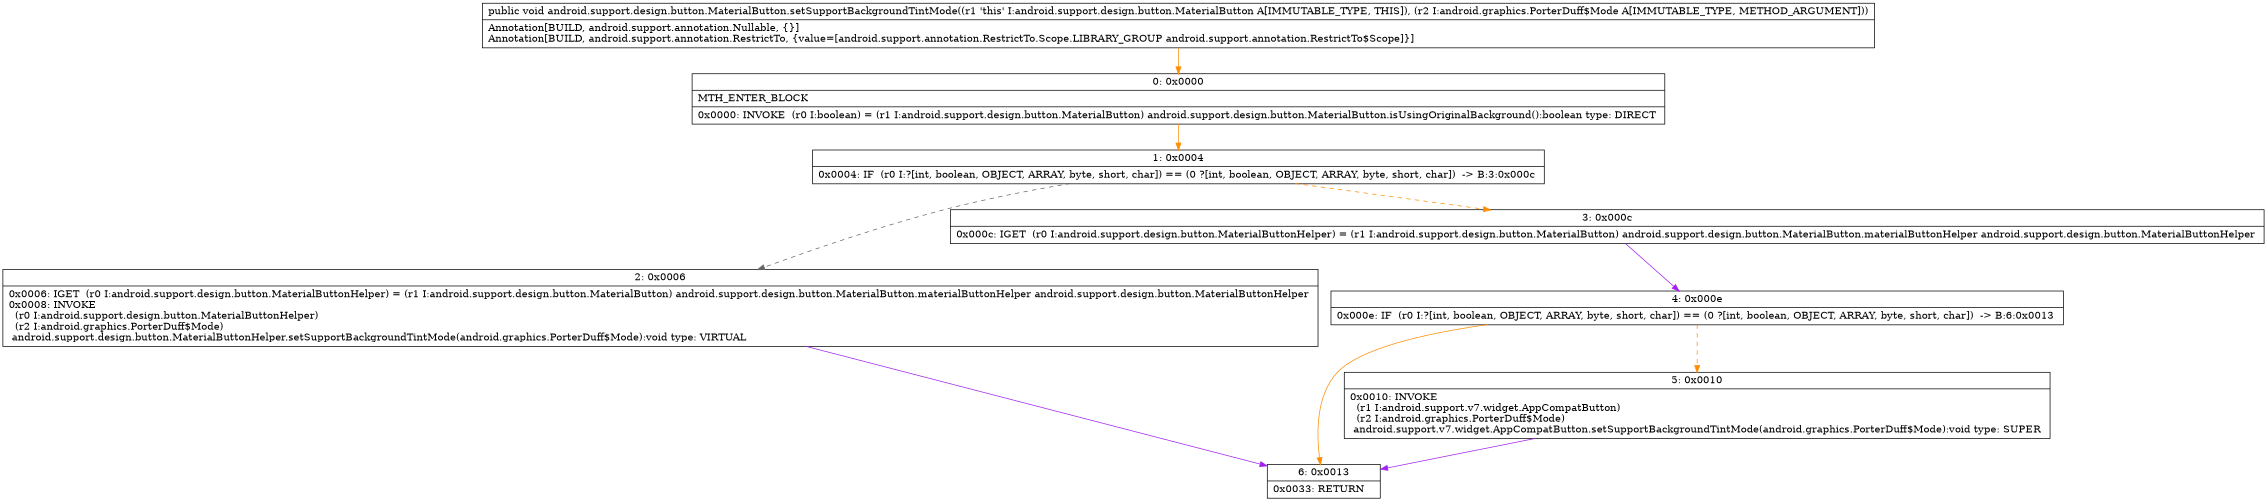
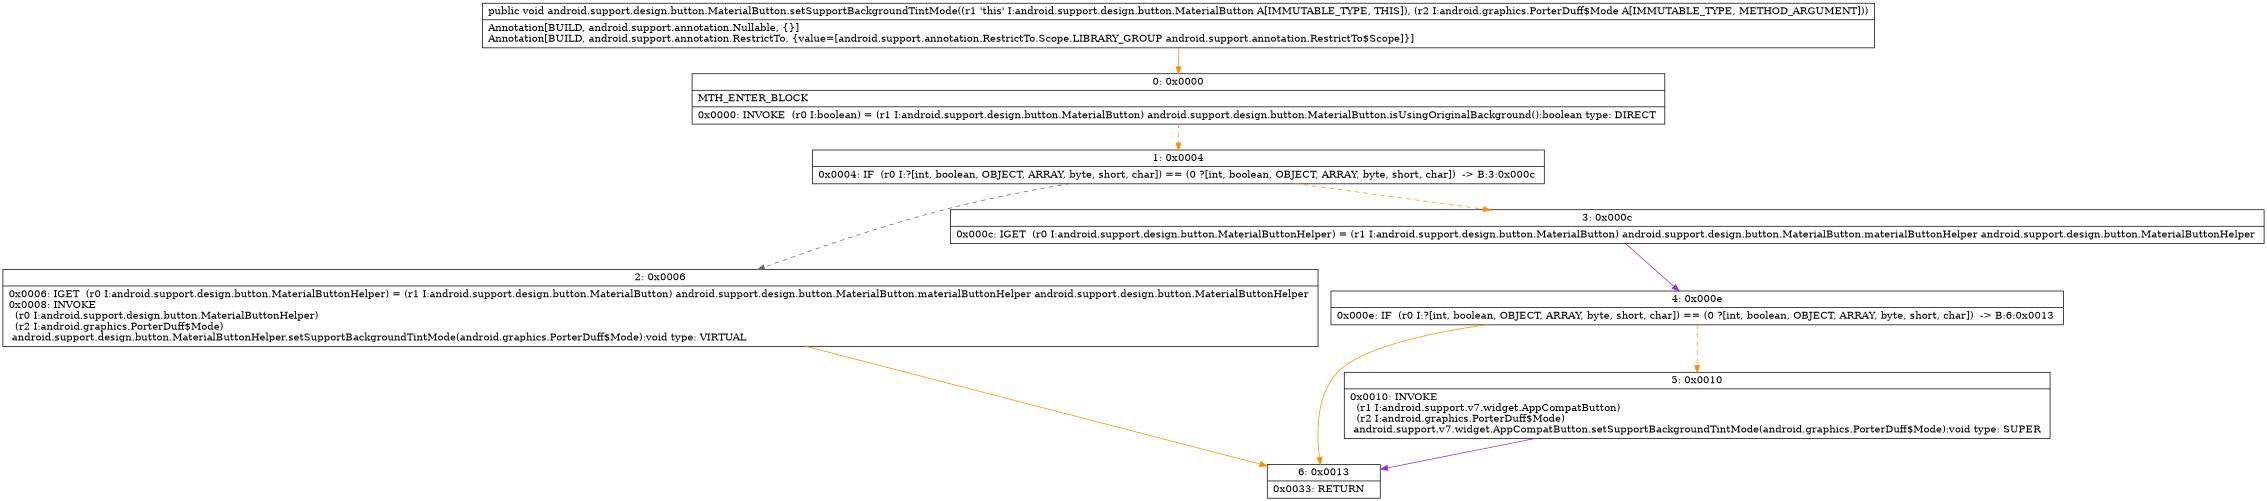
(1178, 133) -> (1178, 133)
(1032, 405) -> (1032, 405)
